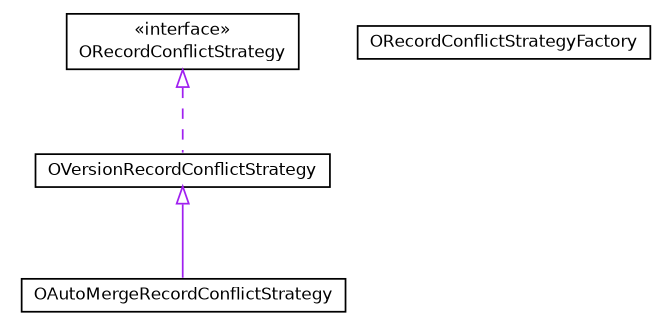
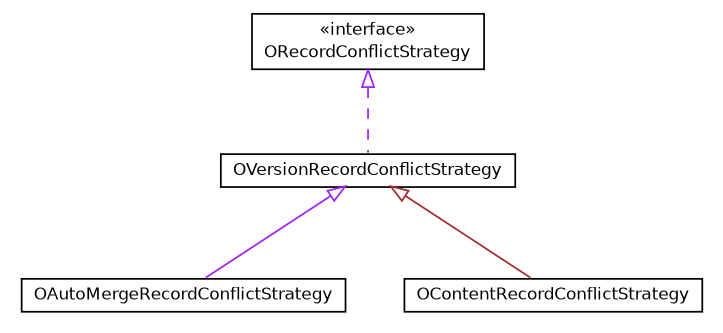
(503, 42) -> none
none -> (553, 294)
